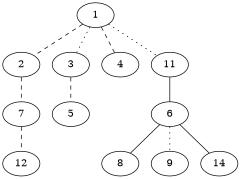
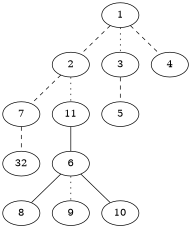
(133, 40) -> (71, 89)
(21, 164) -> (21, 164)
(219, 164) -> (120, 213)
